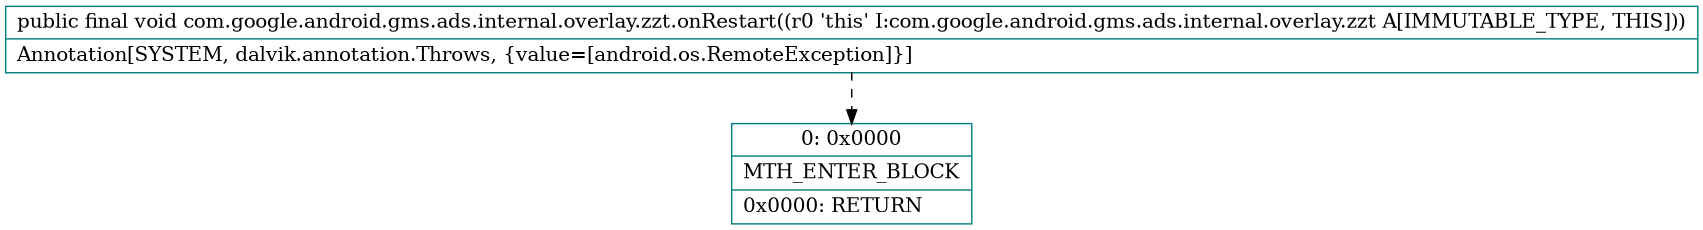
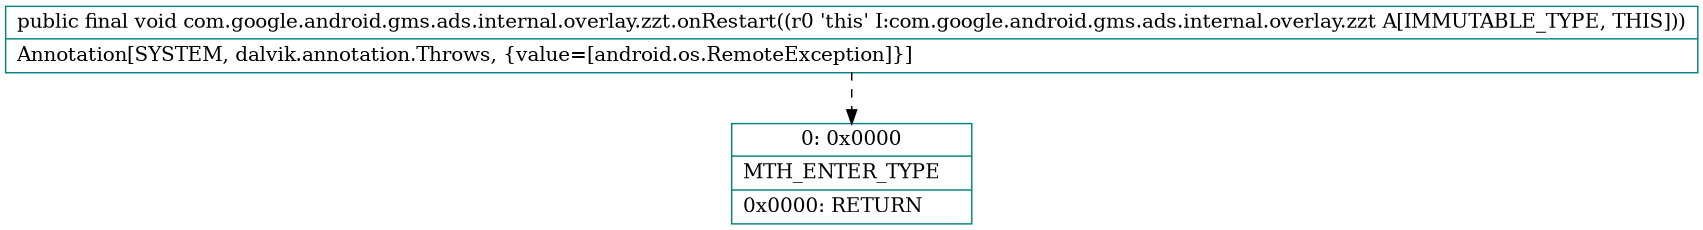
(852, 172) -> (842, 172)
